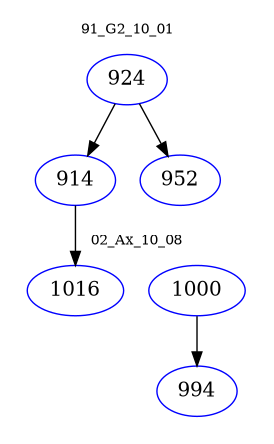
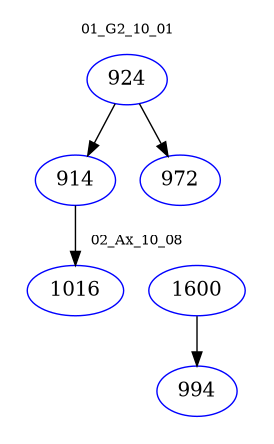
(128, 30) -> (128, 30)
(180, 180) -> (180, 180)
(197, 291) -> (197, 291)
